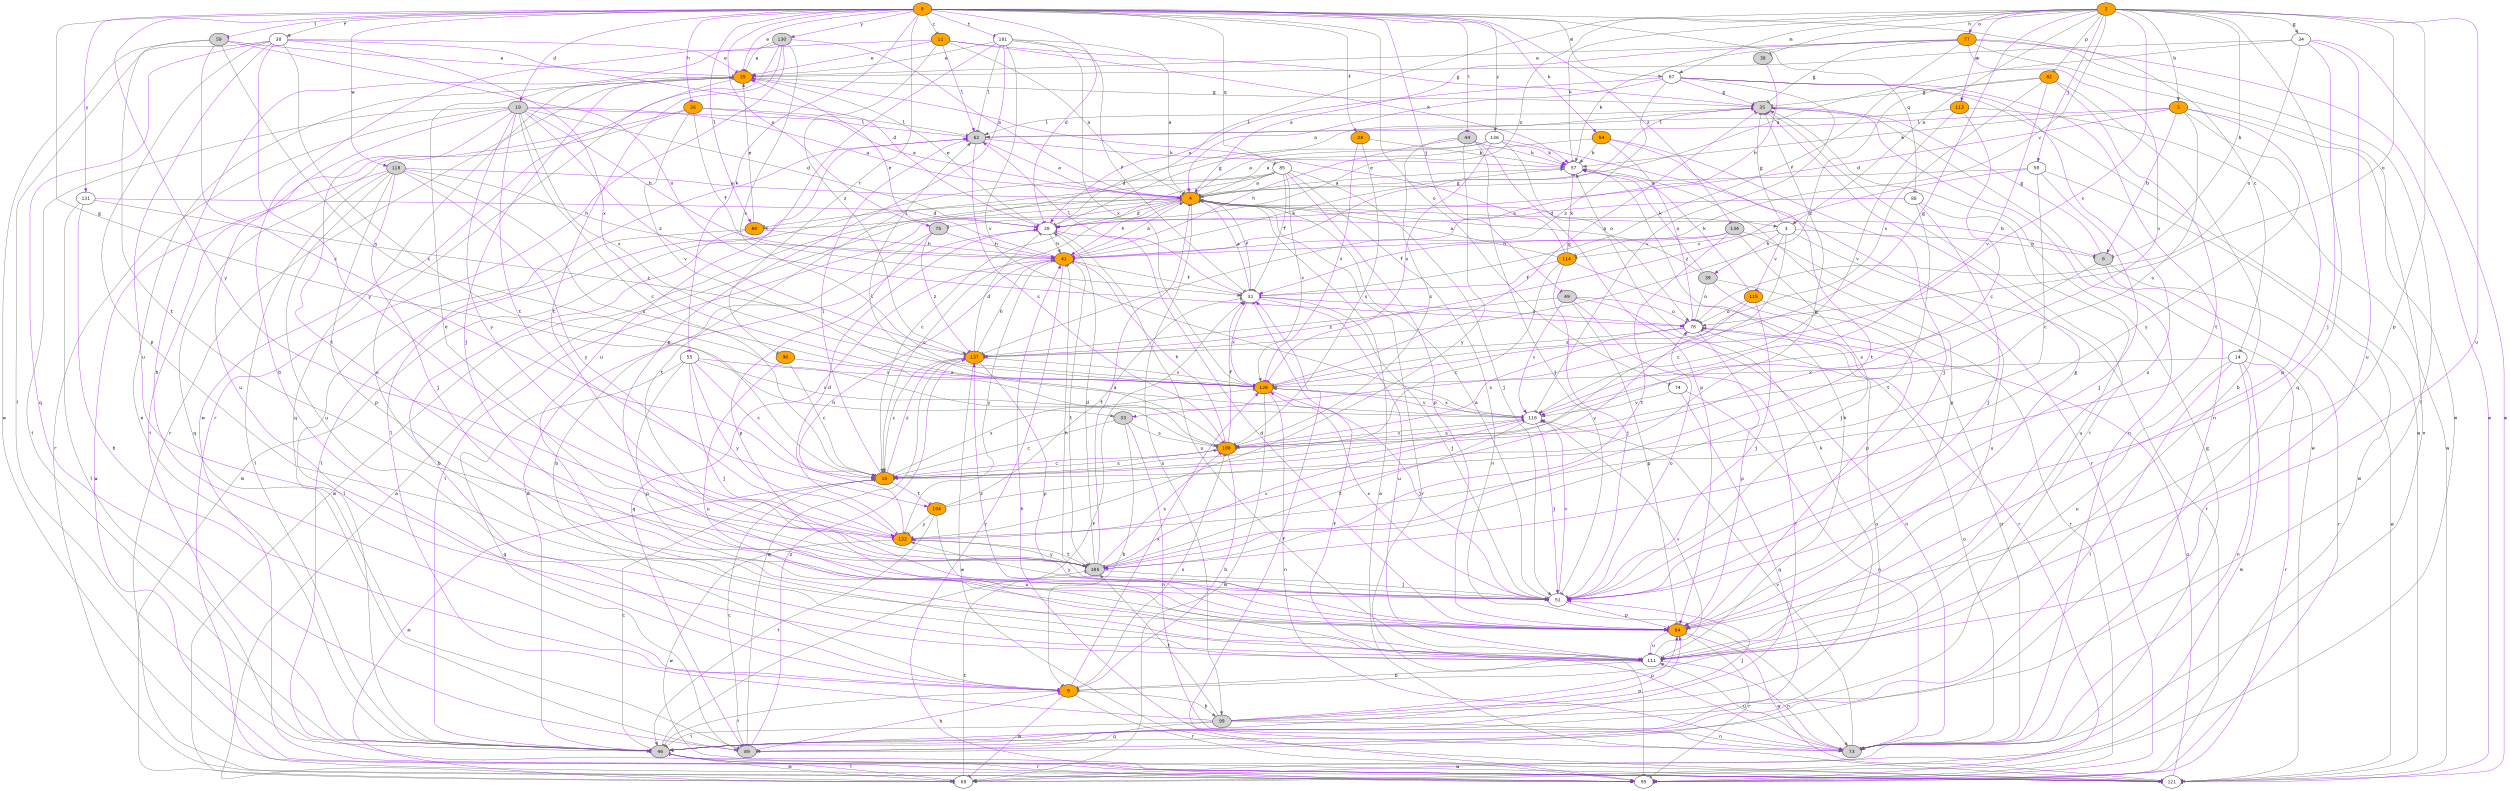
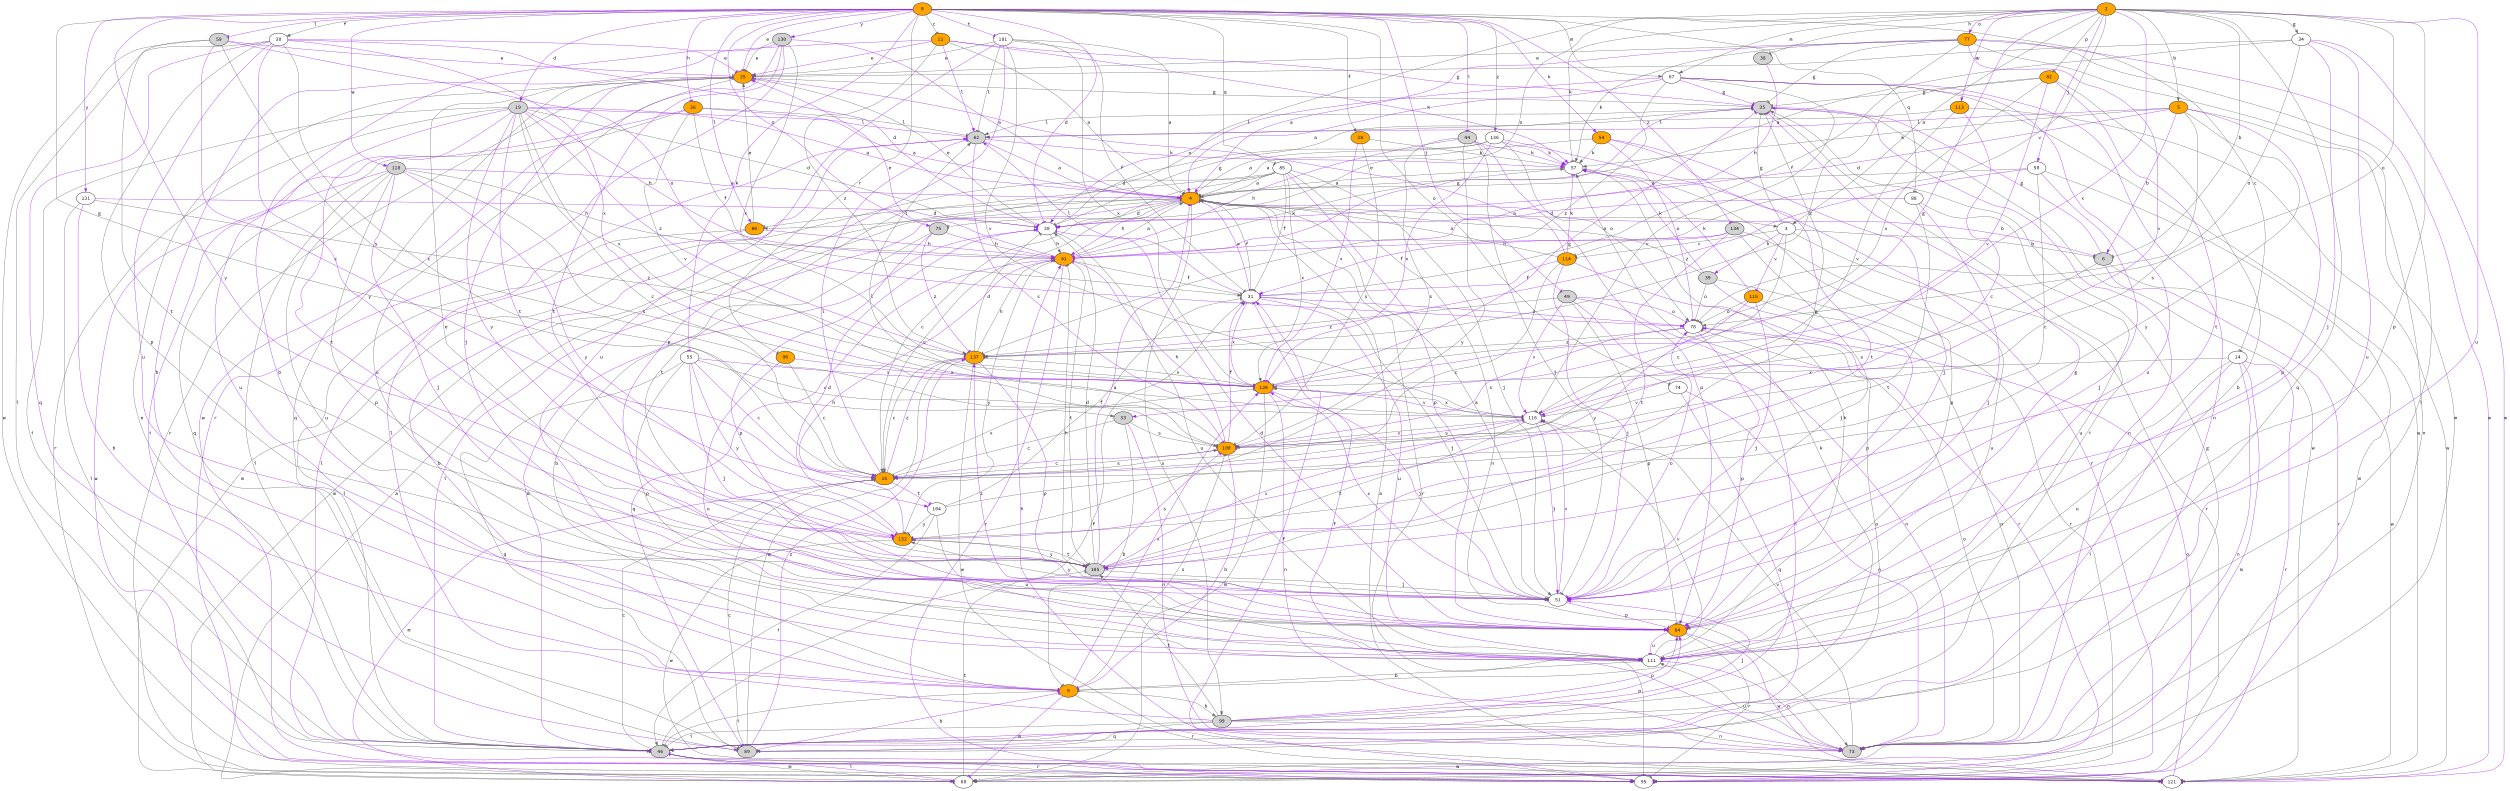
(937, 509) -> (937, 509)
